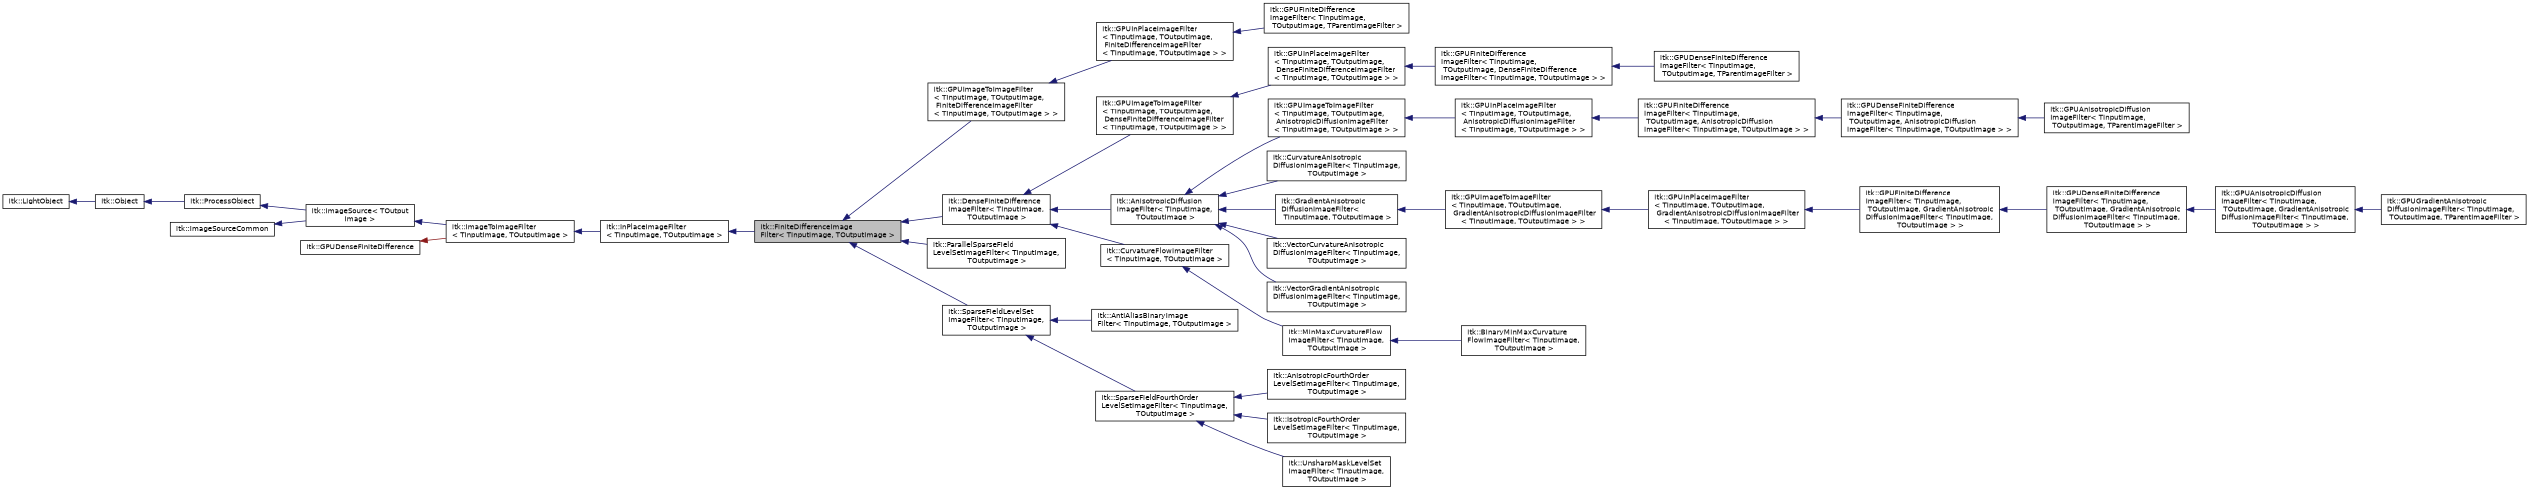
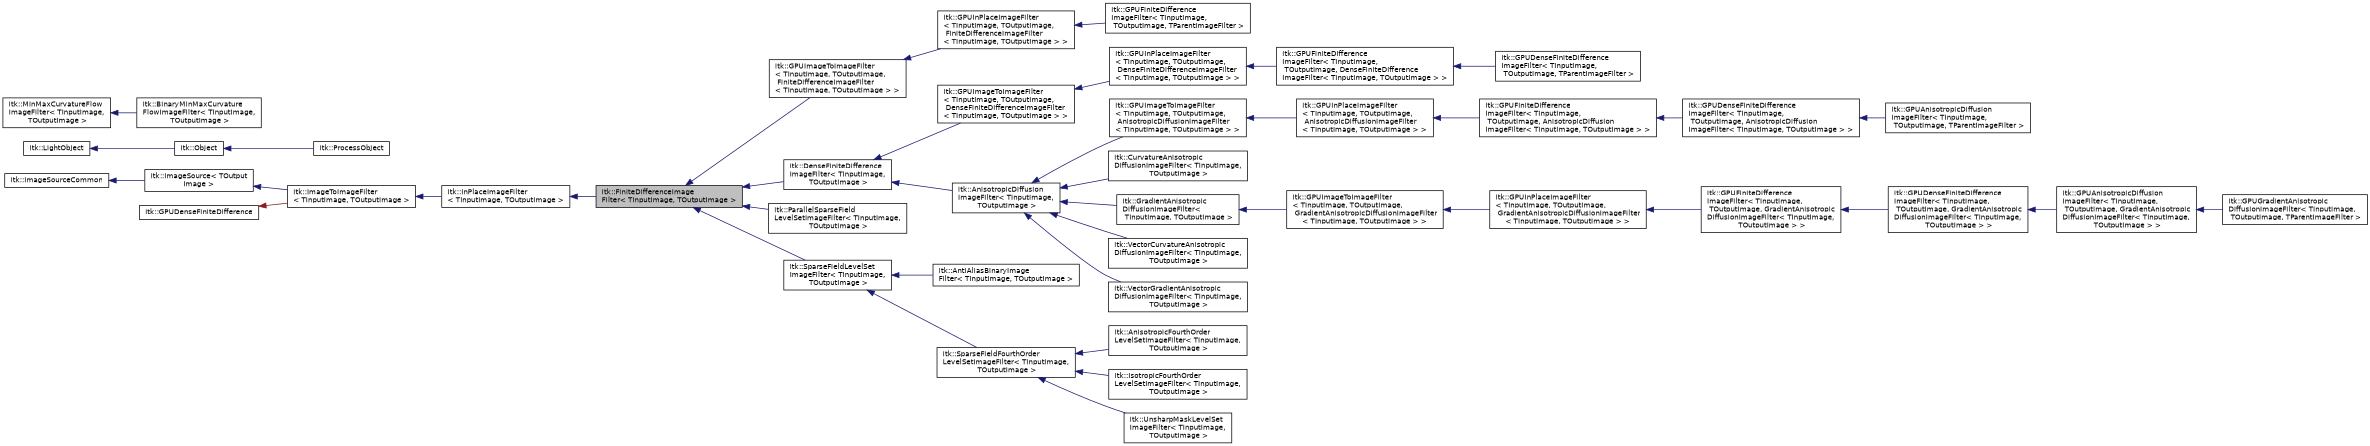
(287, 208) -> none
(1165, 255) -> none
